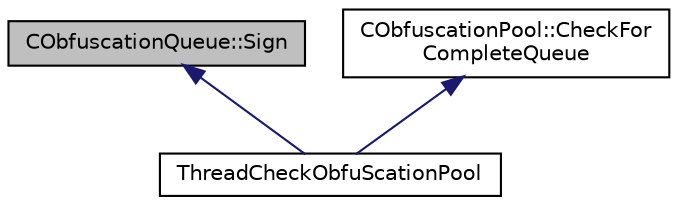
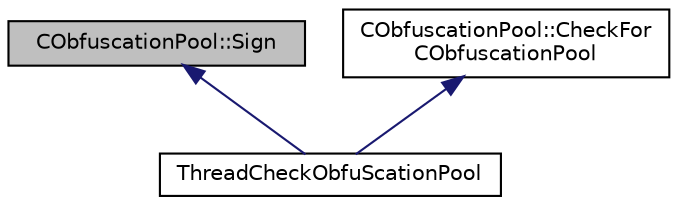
(157, 43) -> (157, 43)
(506, 43) -> (506, 43)
